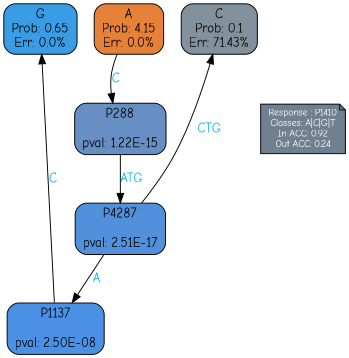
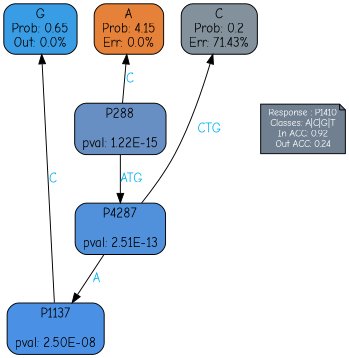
(40, 29) -> (40, 29)
(219, 29) -> (219, 29)
(112, 73) -> (124, 84)
(120, 229) -> (120, 229)
